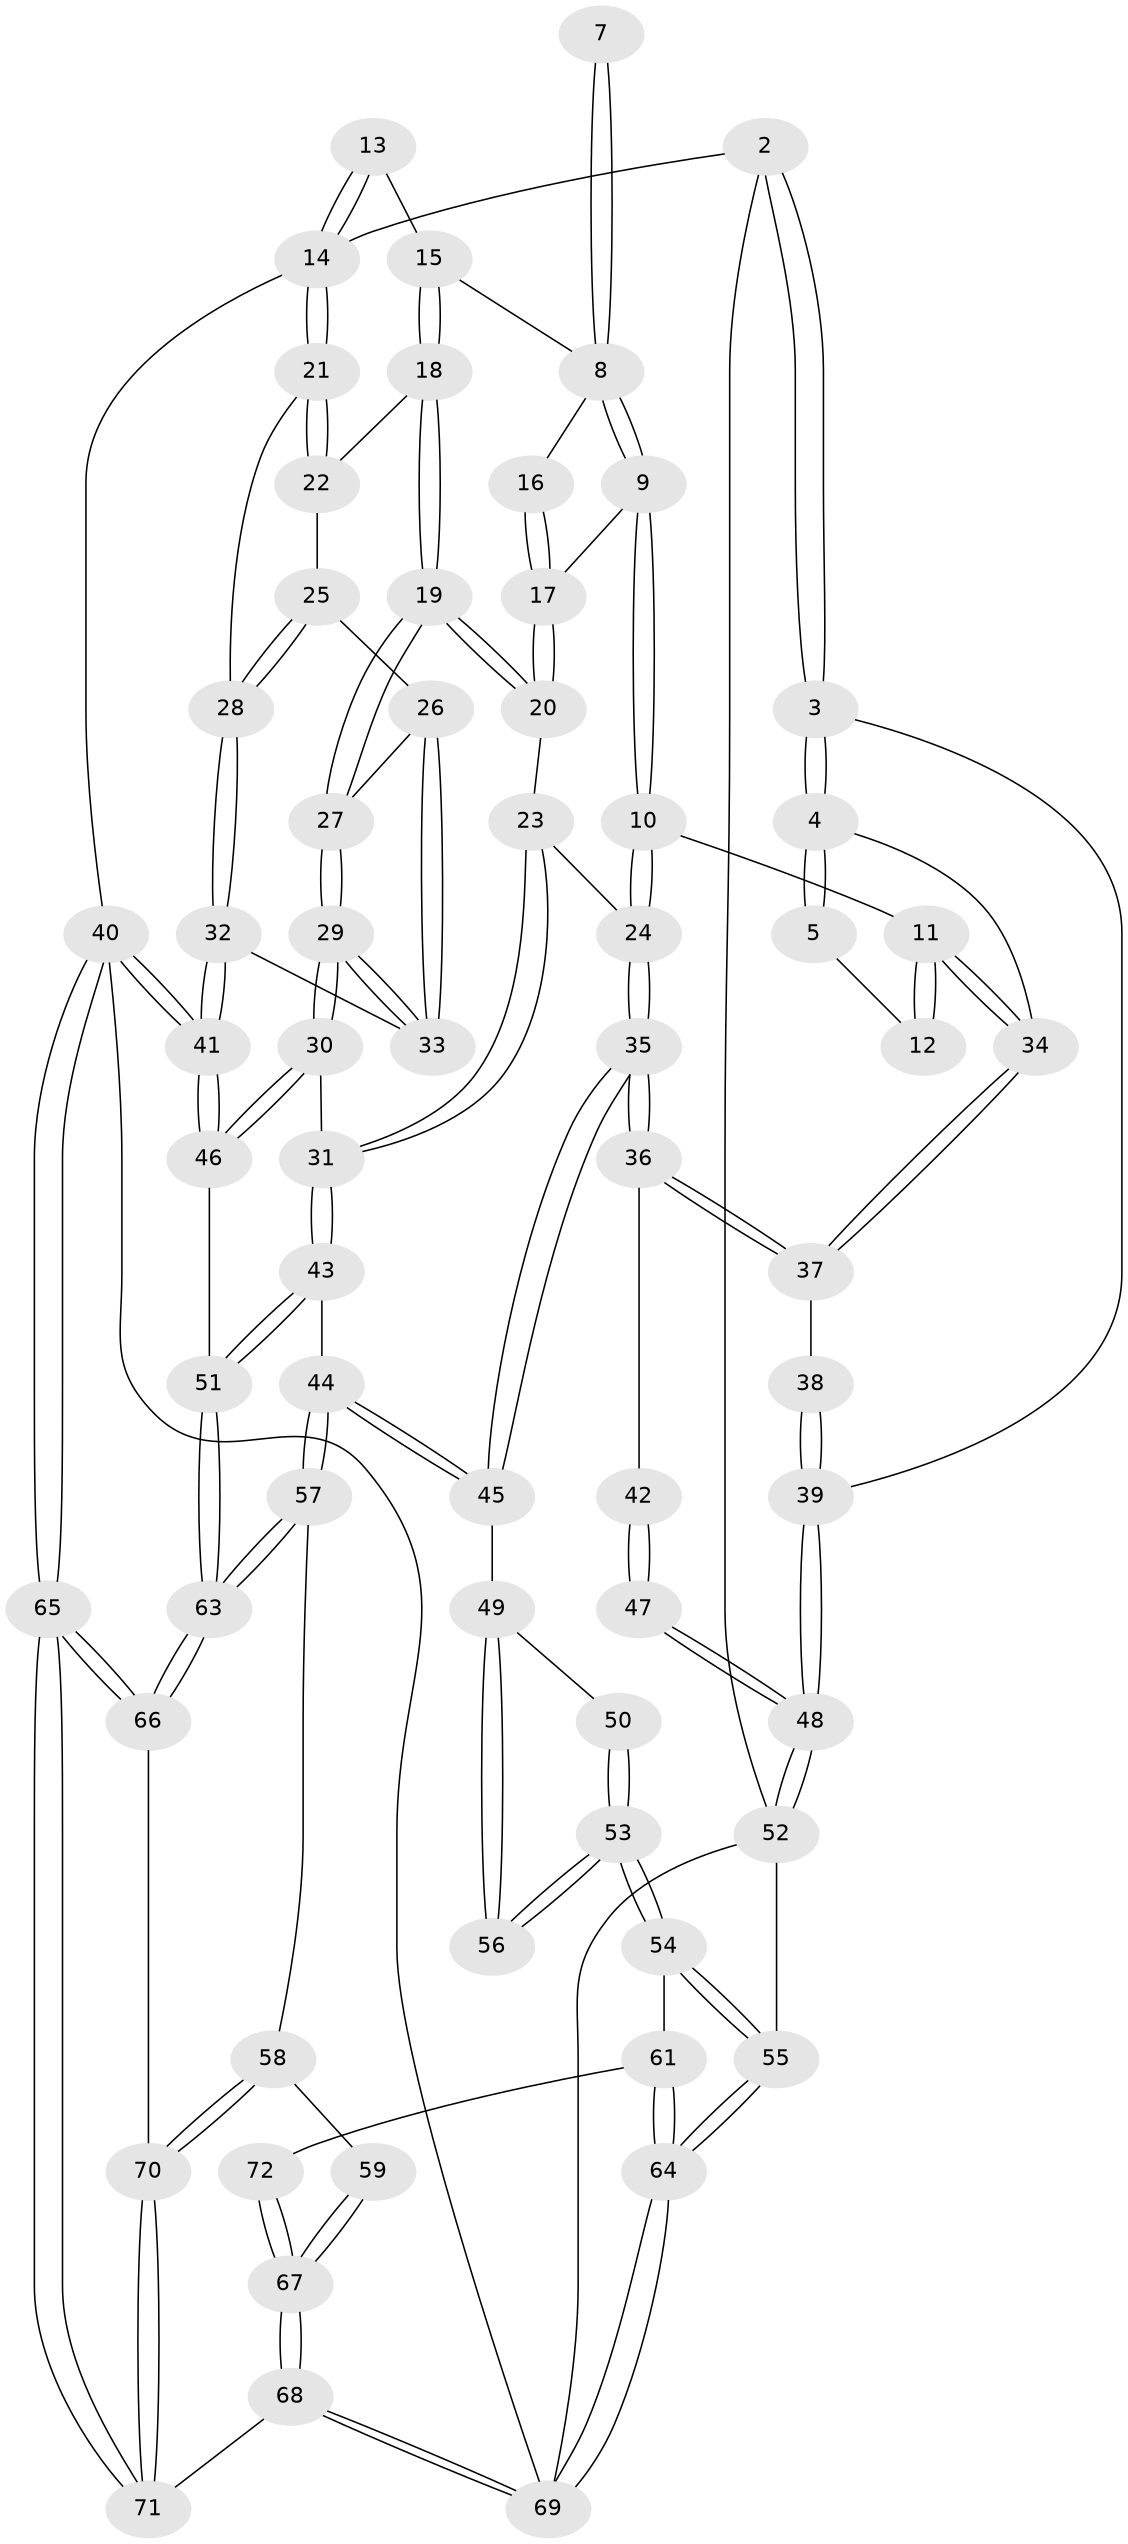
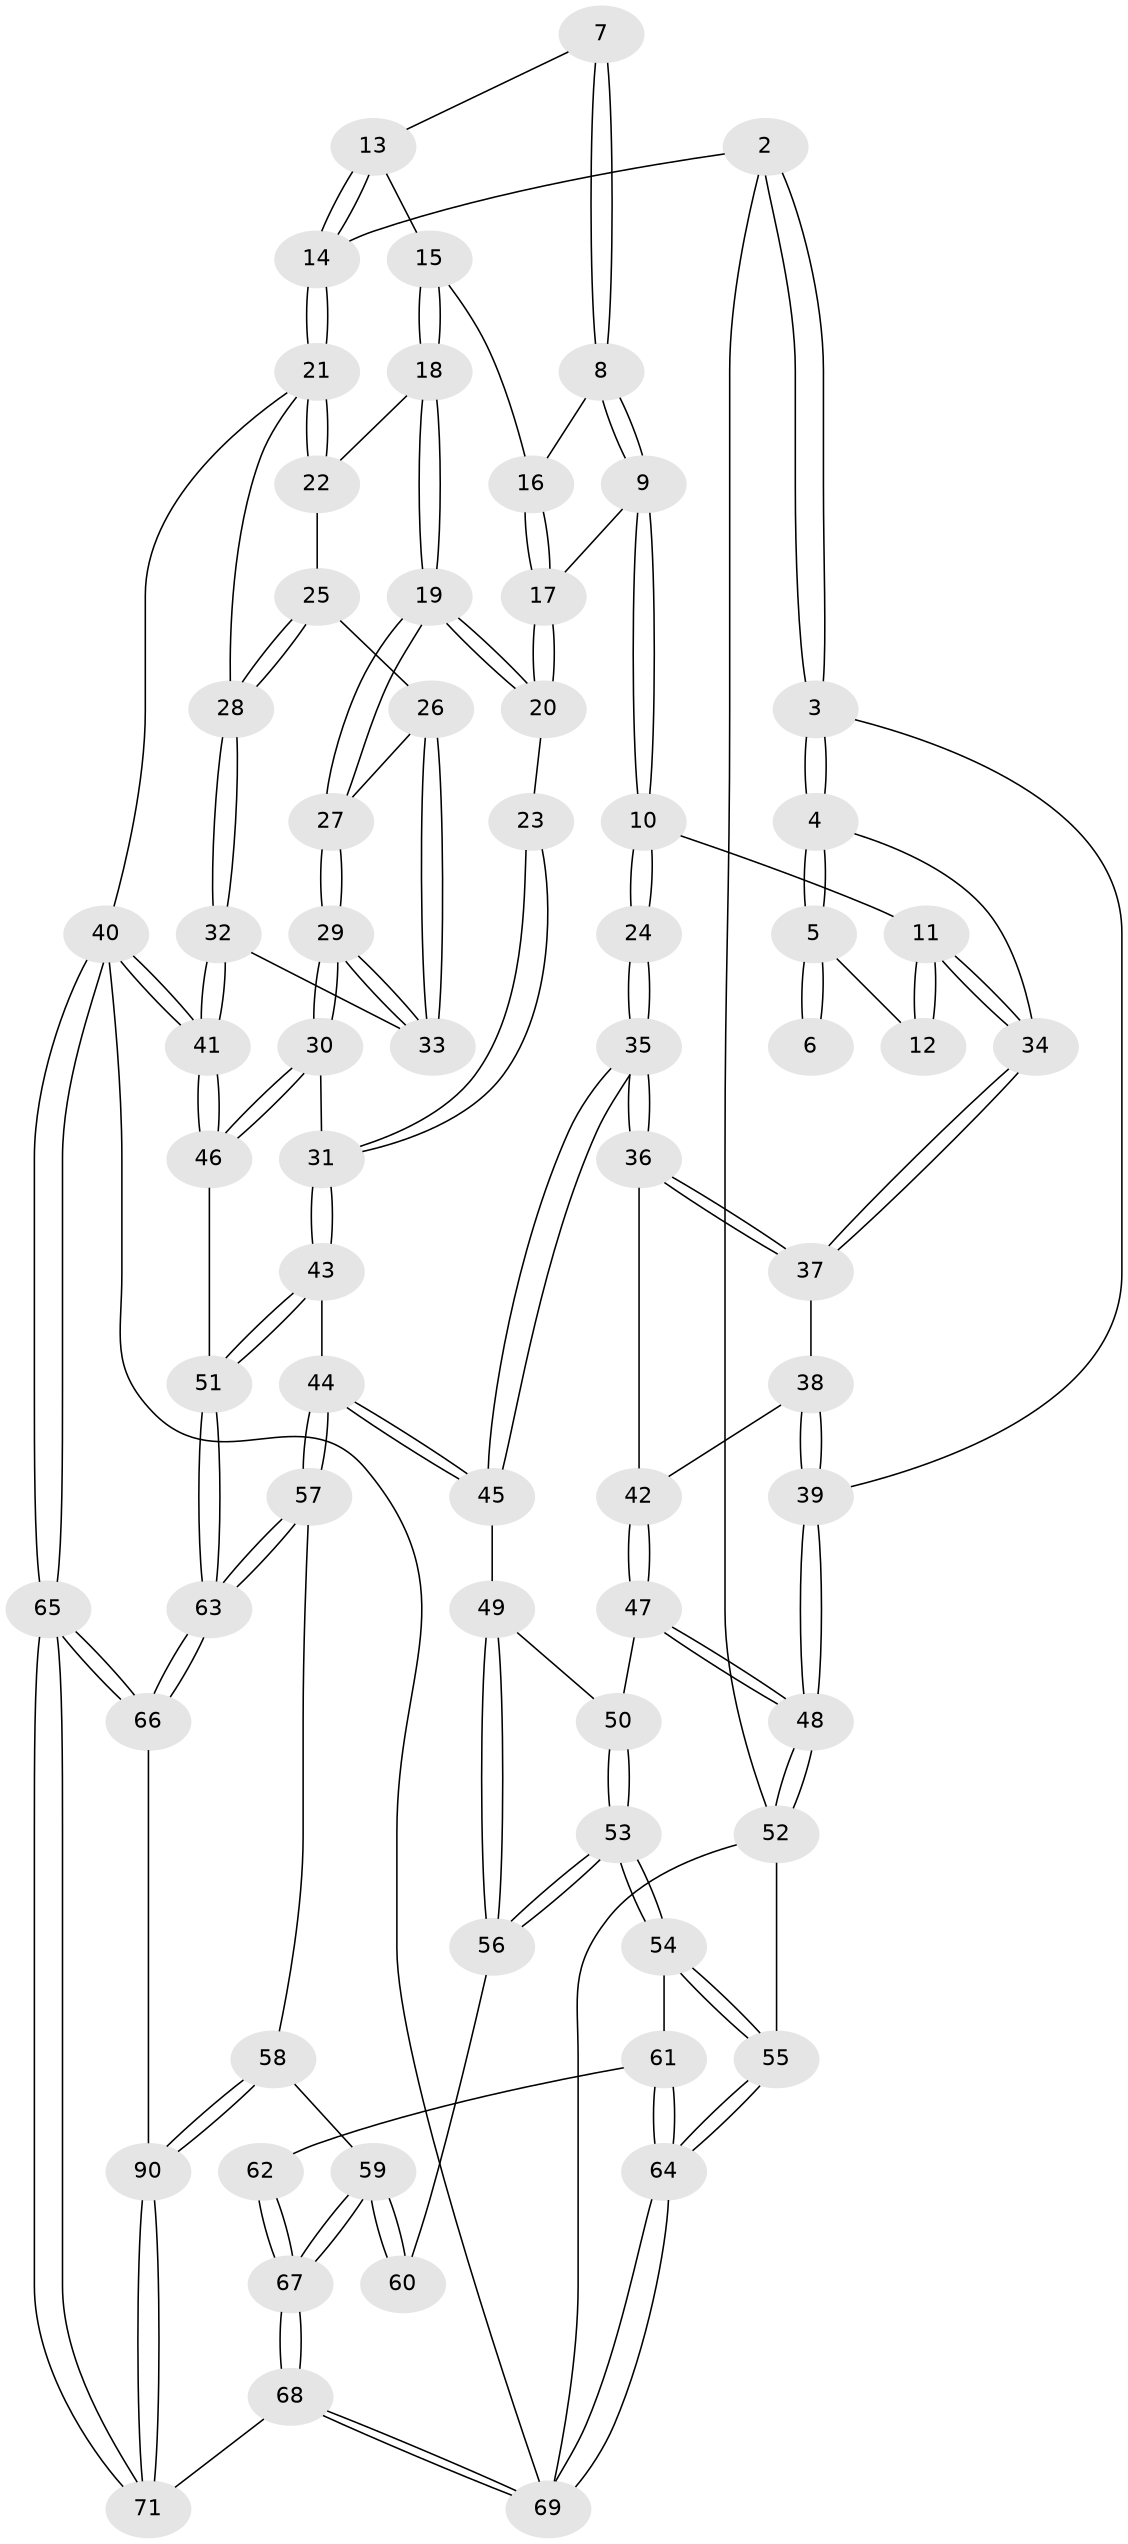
none -> (488, 91)
(516, 316) -> (496, 367)
(86, 545) -> (145, 624)
(585, 878) -> none
none -> (811, 1047)
none -> (736, 1434)
none -> (629, 1665)
(148, 2172) -> (148, 2172)
(261, 2172) -> (261, 2172)
none -> (403, 2284)
